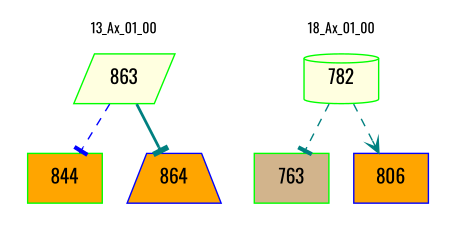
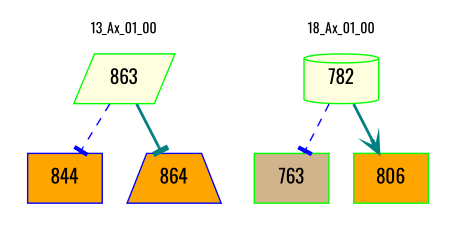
(363, 122) -> (363, 122)
(318, 126) -> (318, 126)
(65, 178) -> (65, 178)
(391, 178) -> (391, 178)
